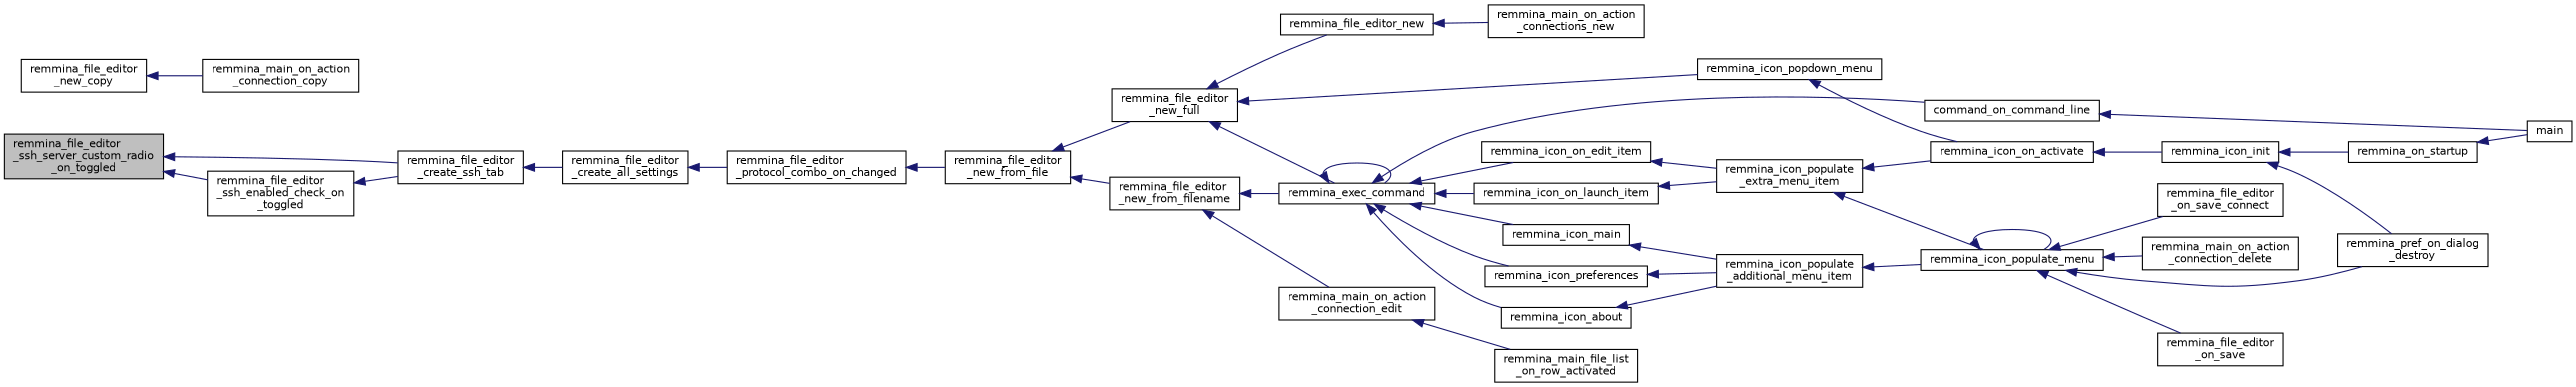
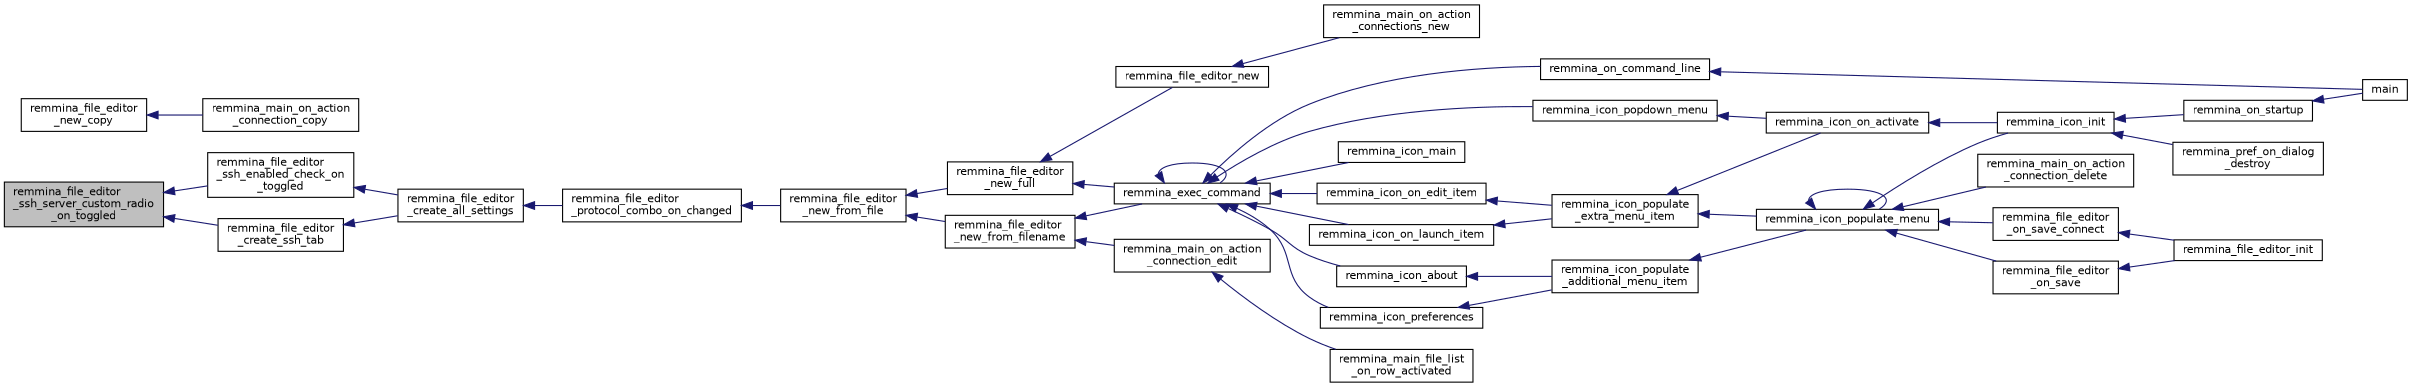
(1473, 88) -> (1369, 118)
(2012, 111) -> (1625, 69)
(381, 179) -> (381, 192)
none -> (2248, 250)
(1678, 253) -> none
(2220, 286) -> (1938, 163)
